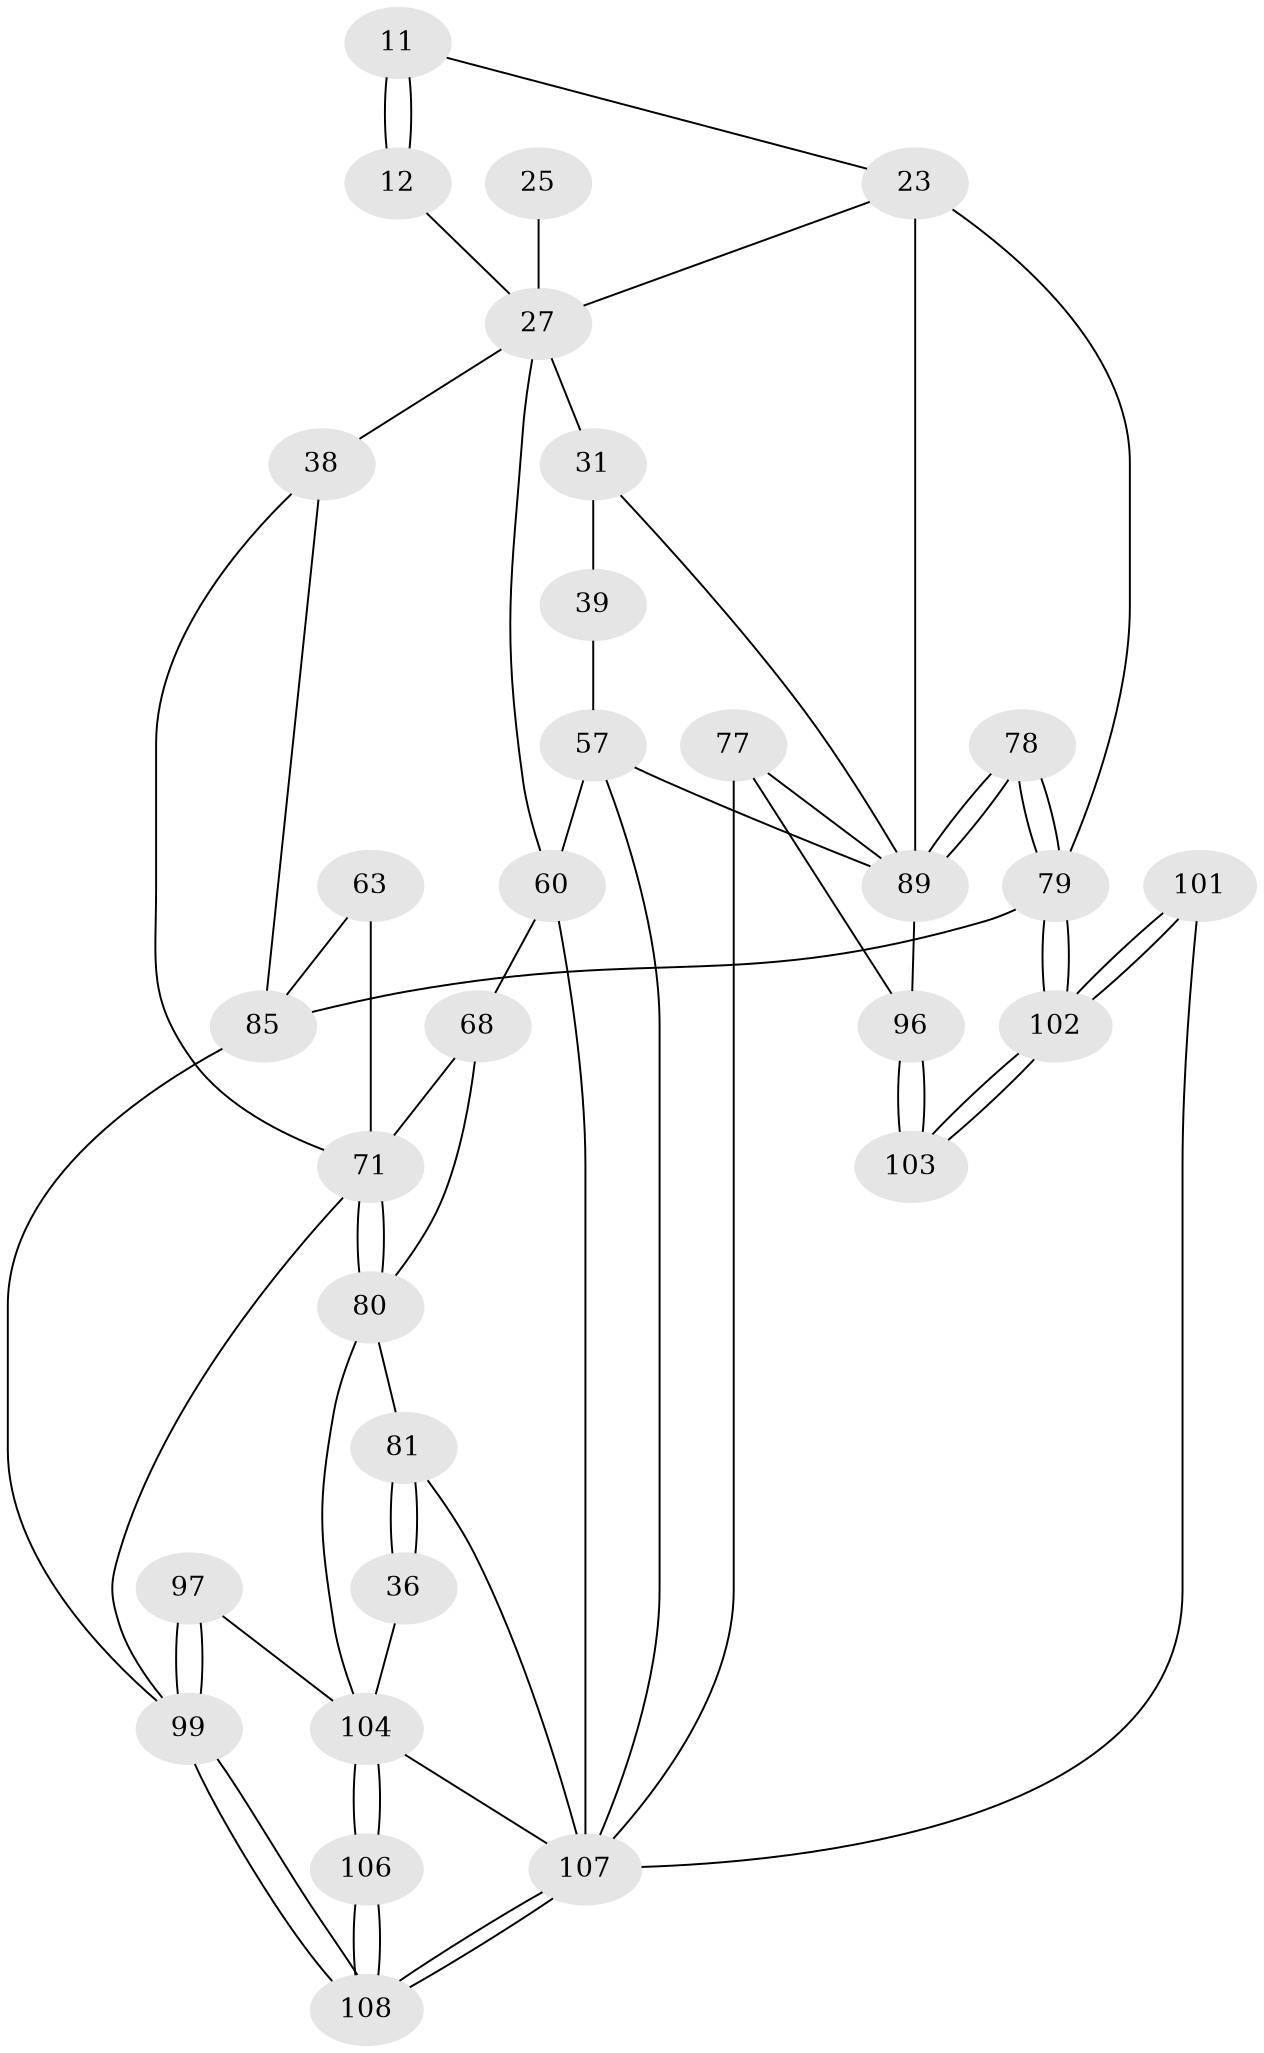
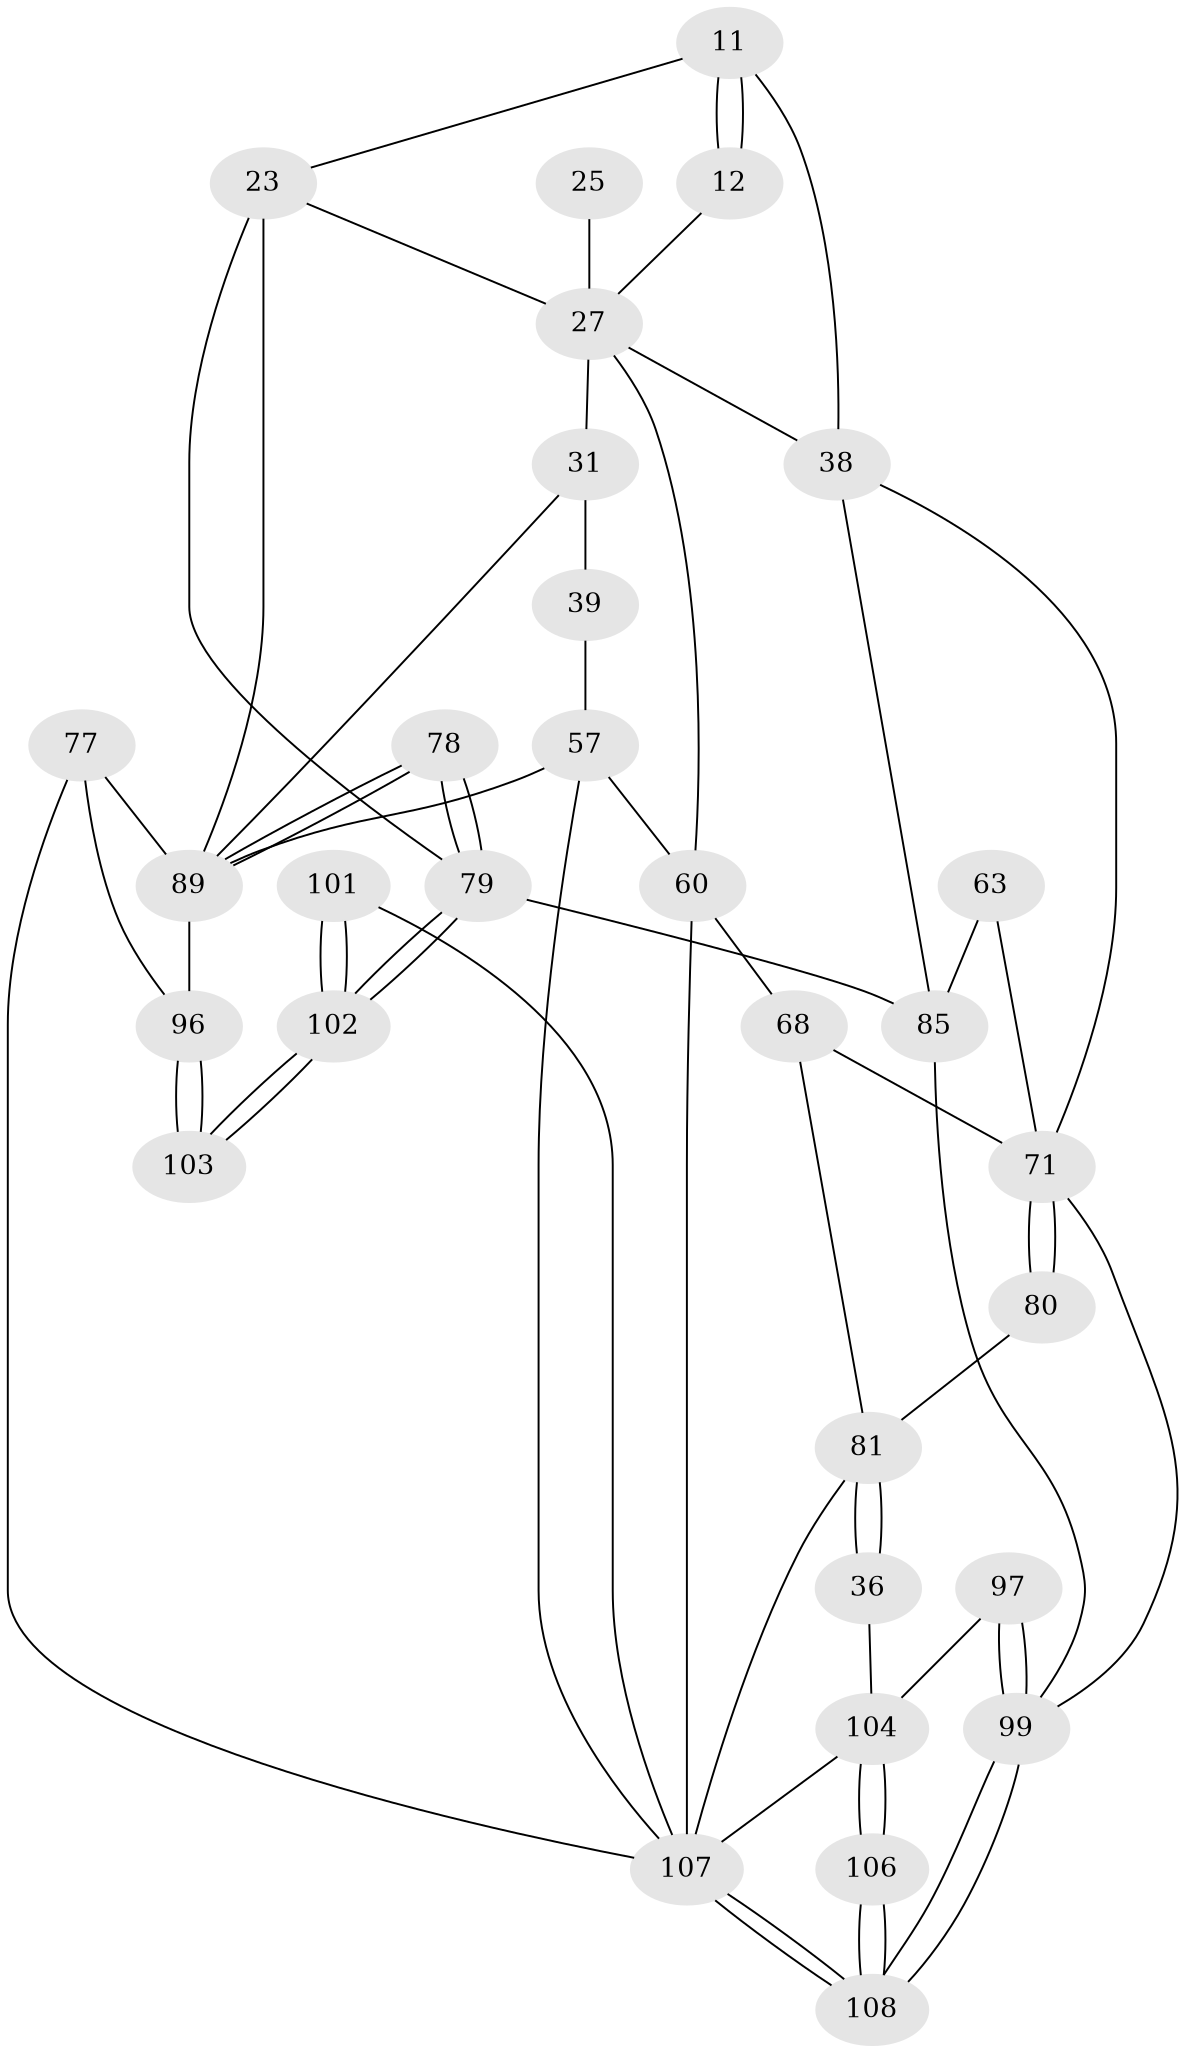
none -> (825, 244)
(451, 1175) -> (831, 1237)
(322, 1517) -> none
